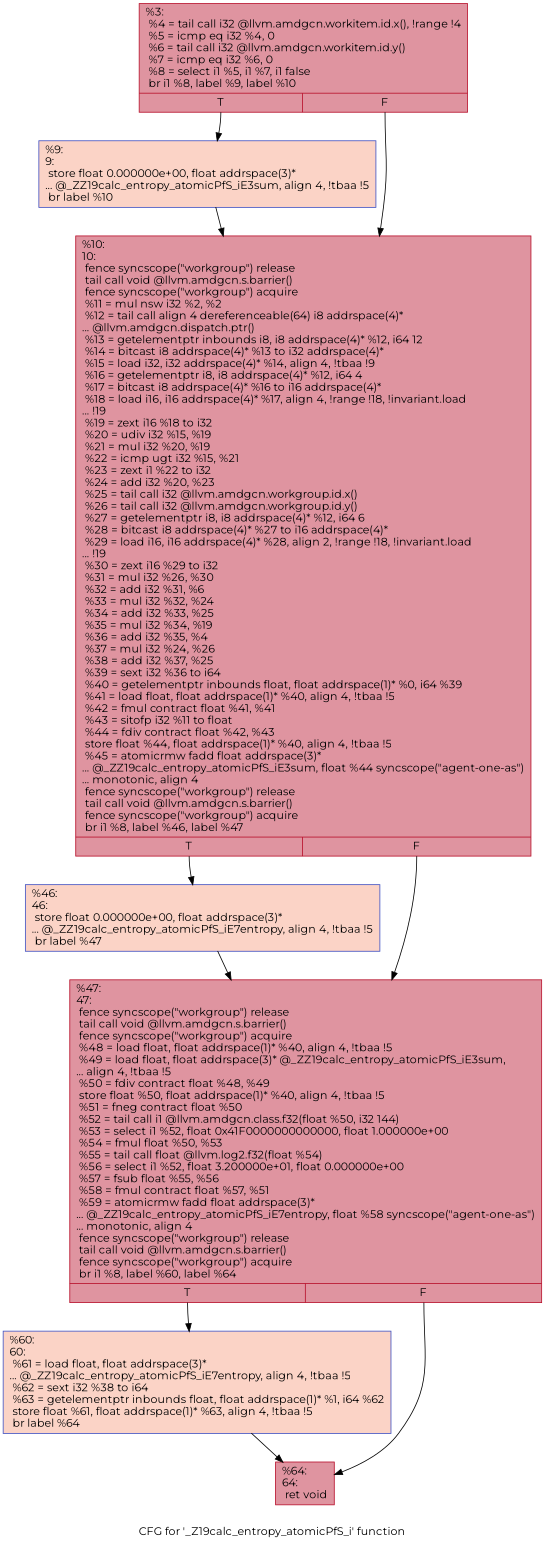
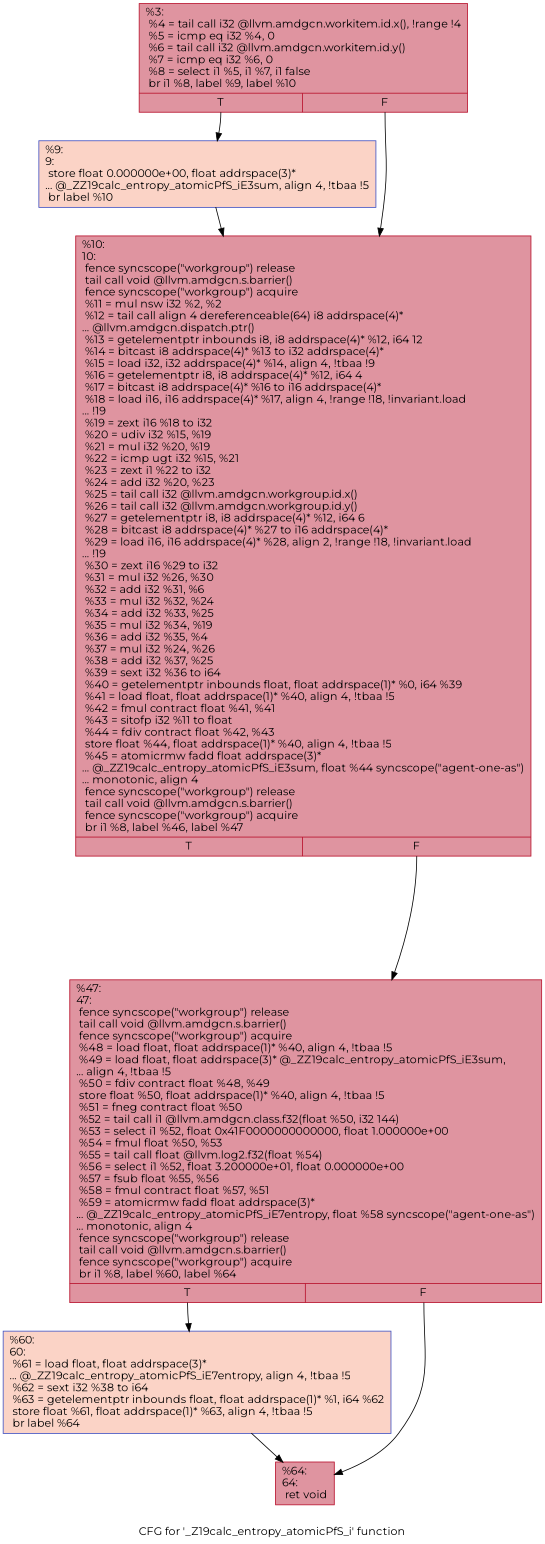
(203, 918) -> none
